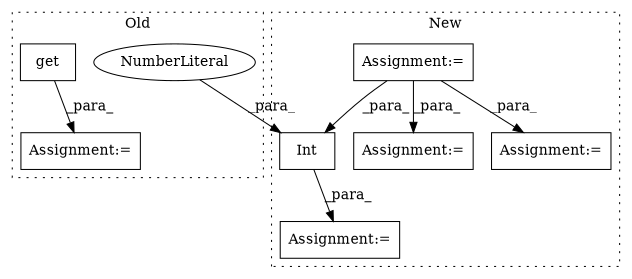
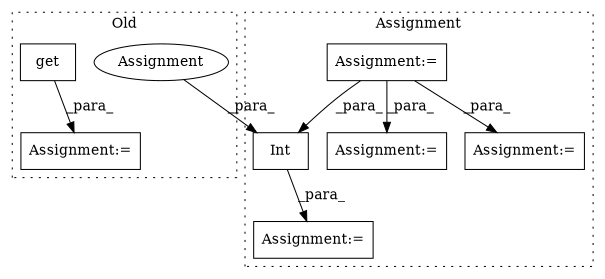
(446, 24) -> (419, 24)
(175, 62) -> (161, 62)
